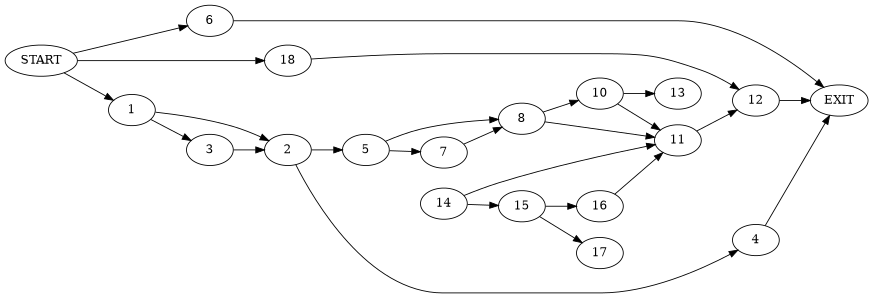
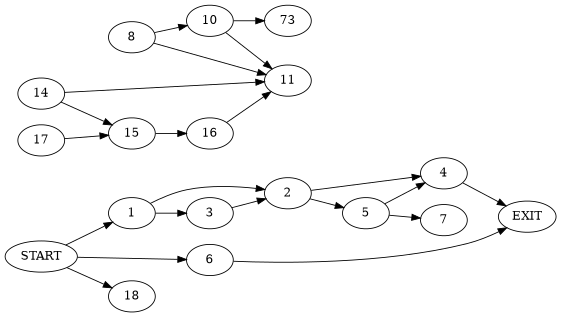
(678, 94) -> (288, 21)
(756, 101) -> none
(437, 126) -> (401, 195)
(479, 137) -> none
(557, 227) -> (82, 137)
